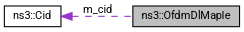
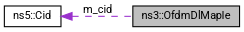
(33, 16) -> (33, 16)
